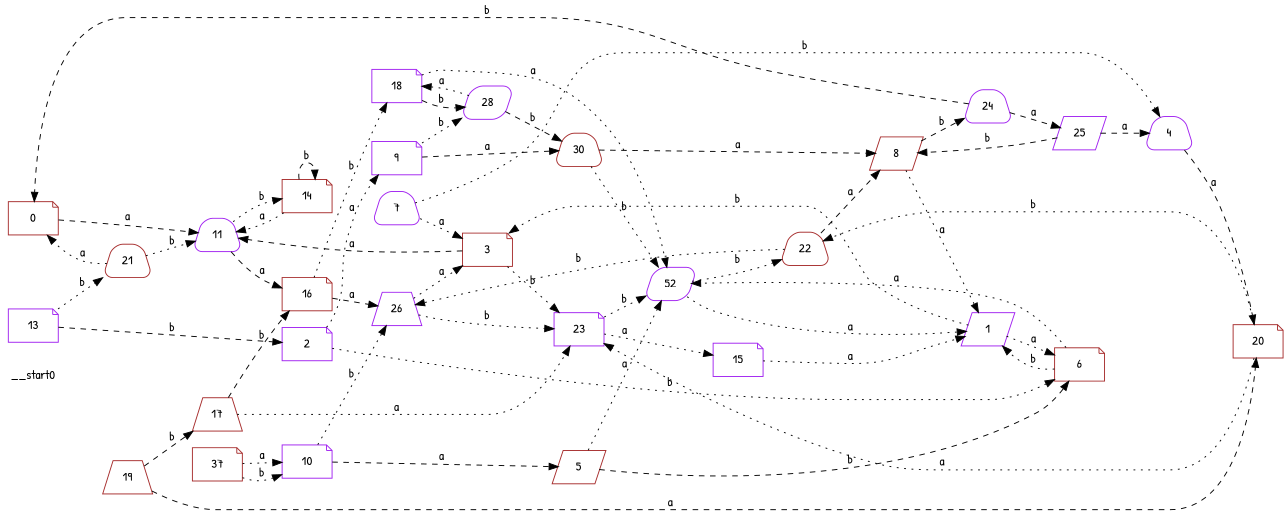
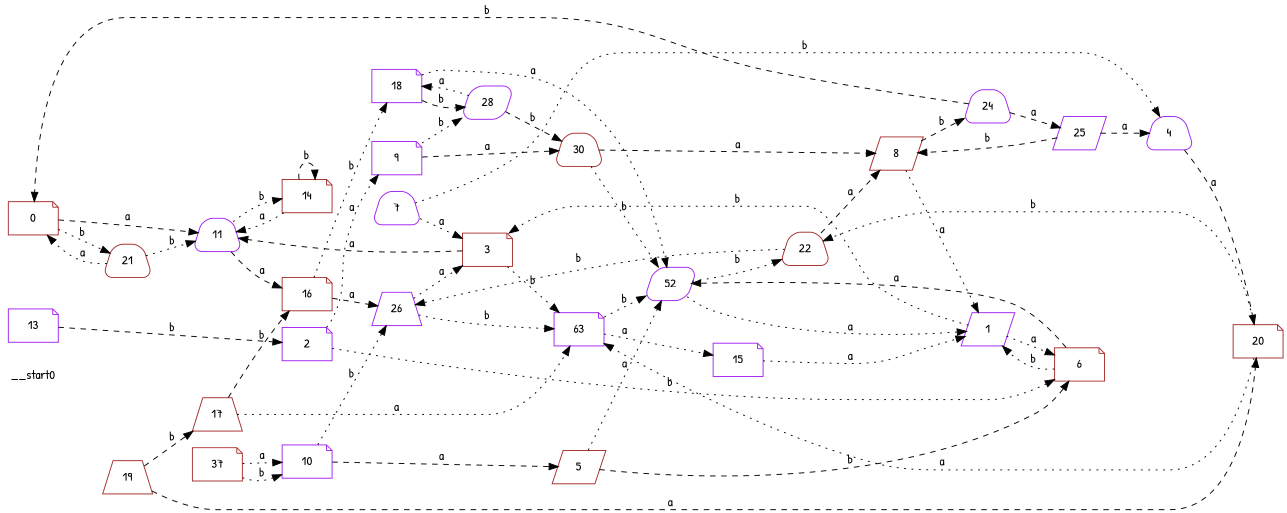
(892, 286) -> (892, 286)
(77, 296) -> (80, 239)
(579, 329) -> (579, 329)
